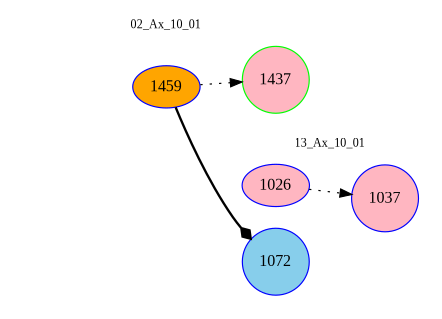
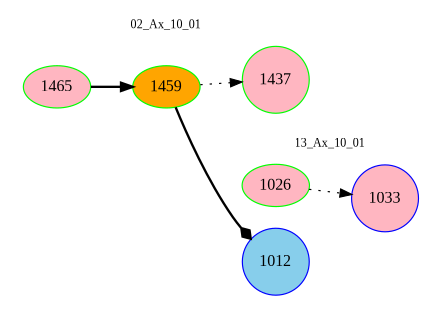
none -> (57, 87)
(166, 87) -> (166, 87)
(276, 185) -> (276, 185)
(385, 198) -> (385, 198)
(276, 262) -> (276, 262)
